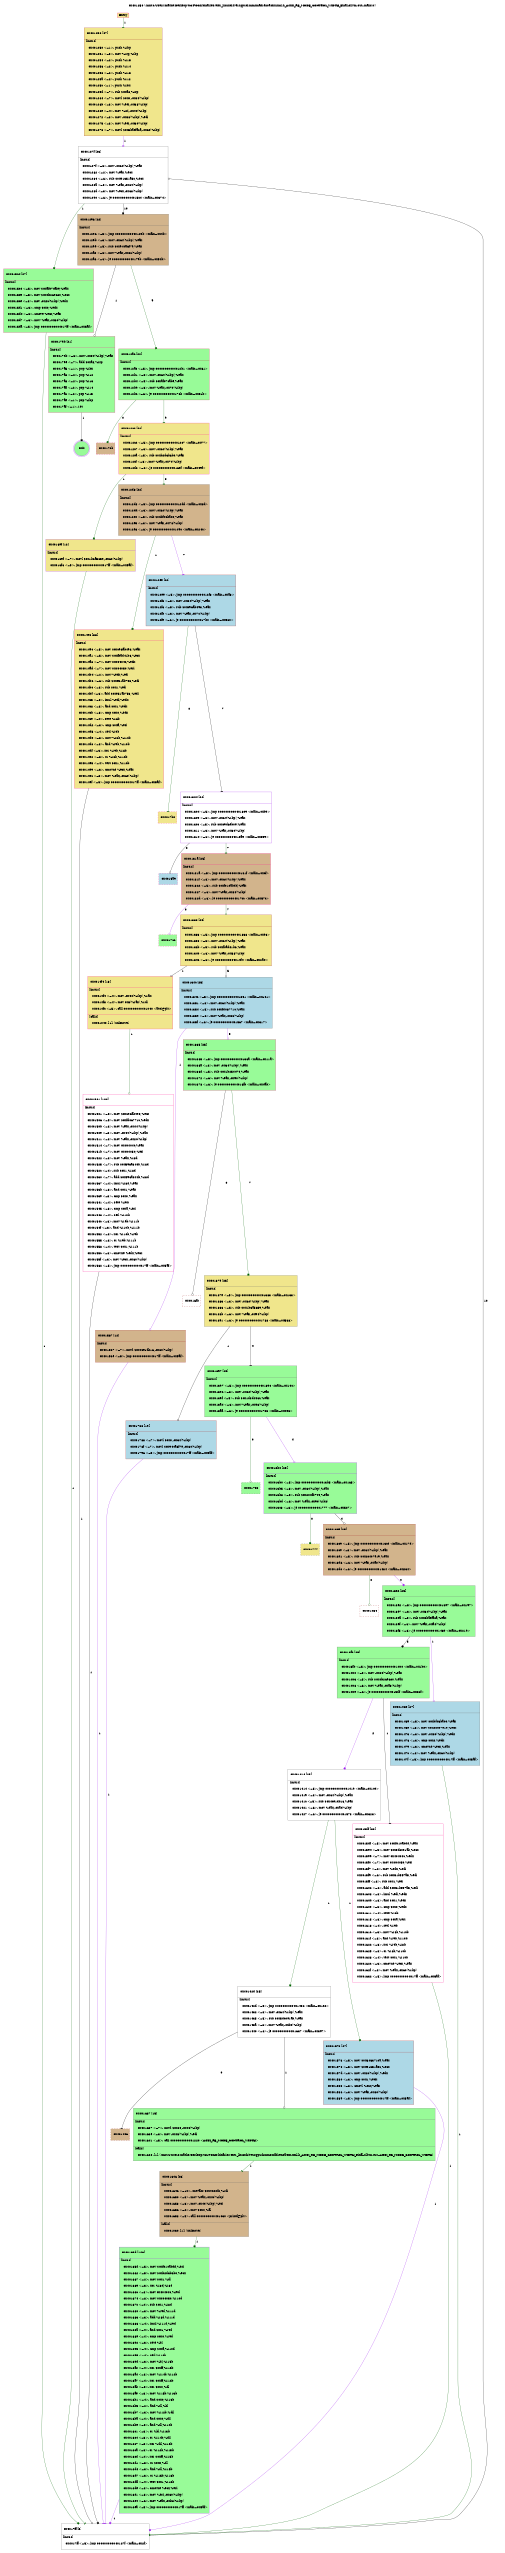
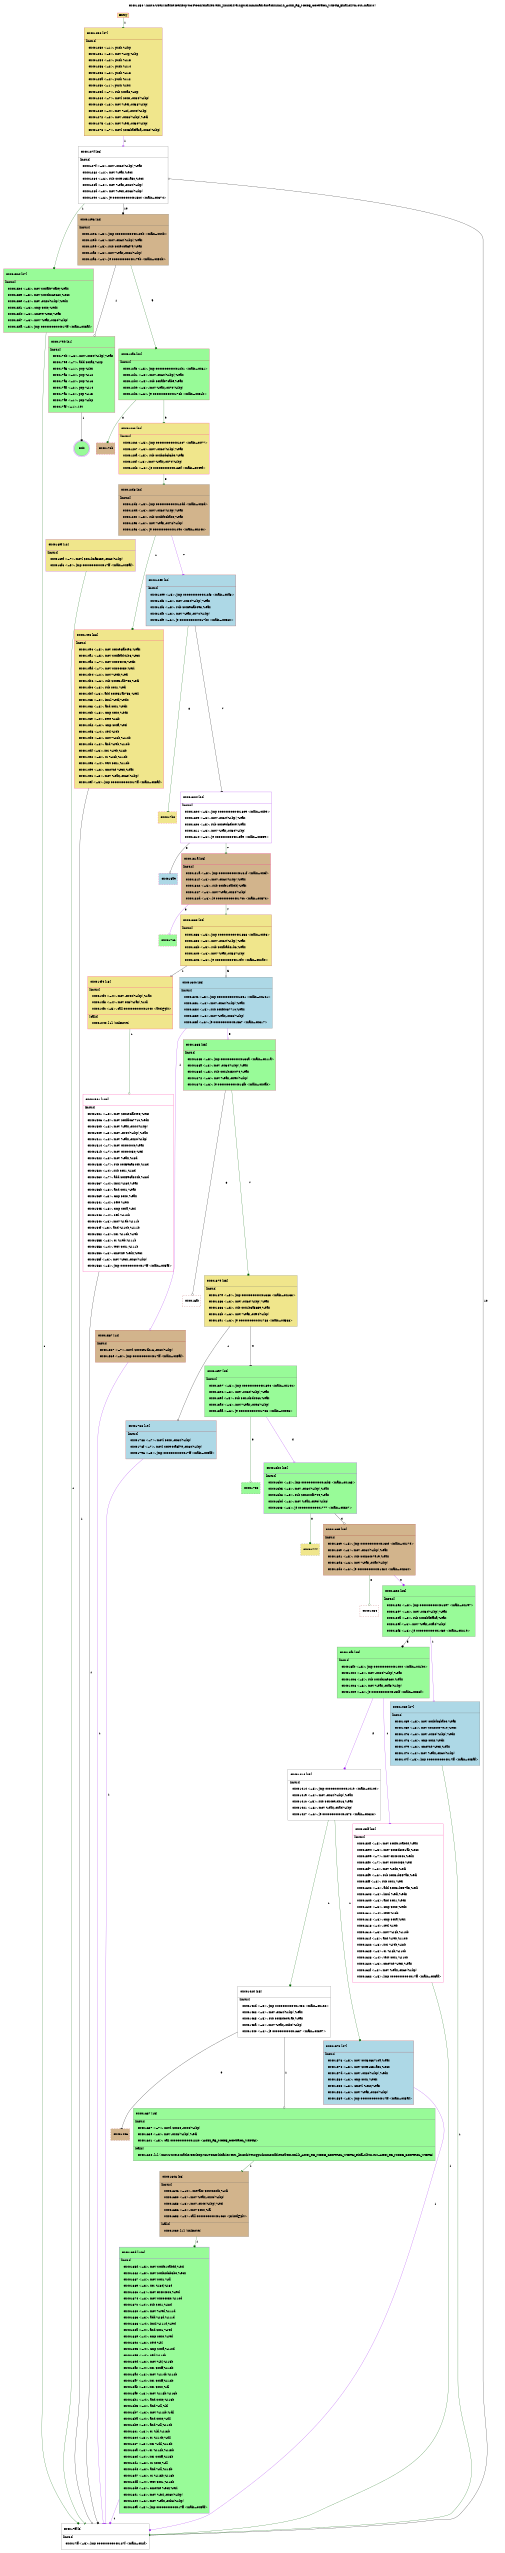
(106, 503) -> none
(385, 1760) -> (385, 1760)
